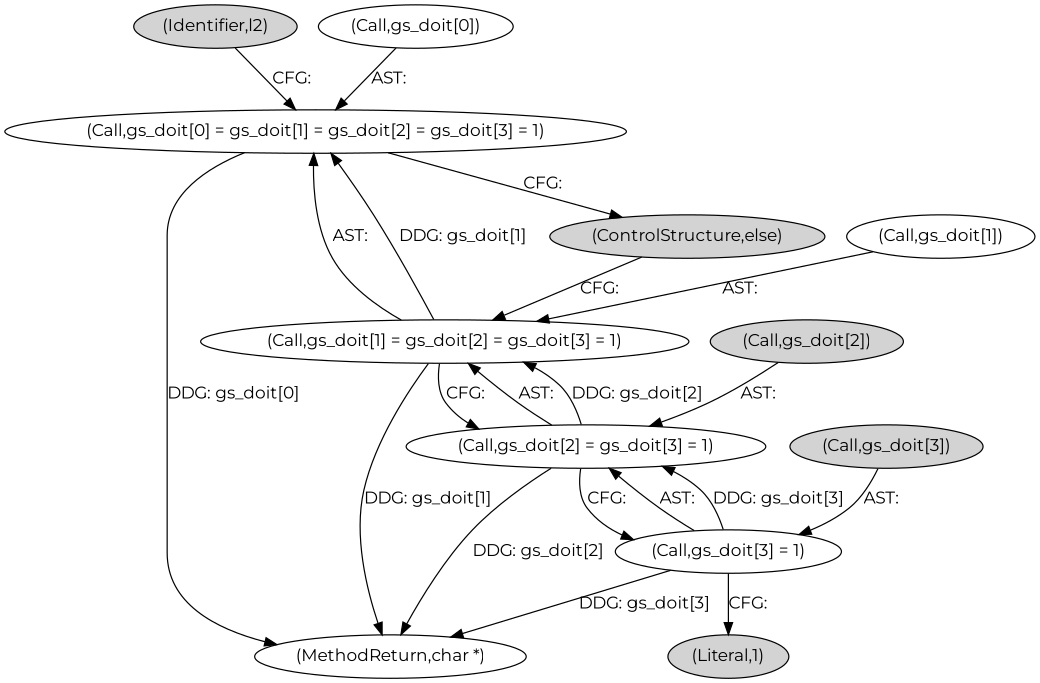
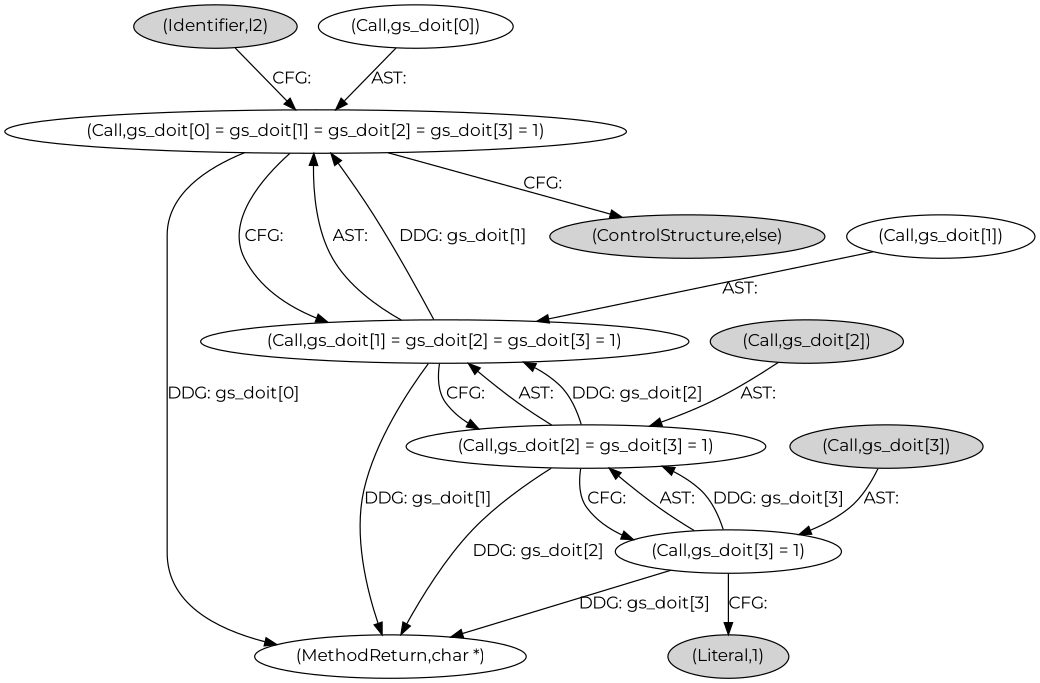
(573, 286) -> (240, 245)
